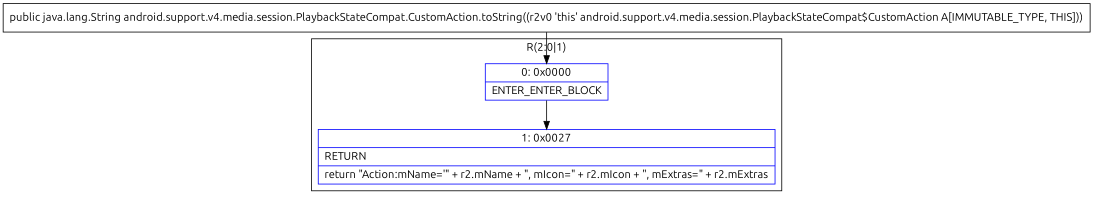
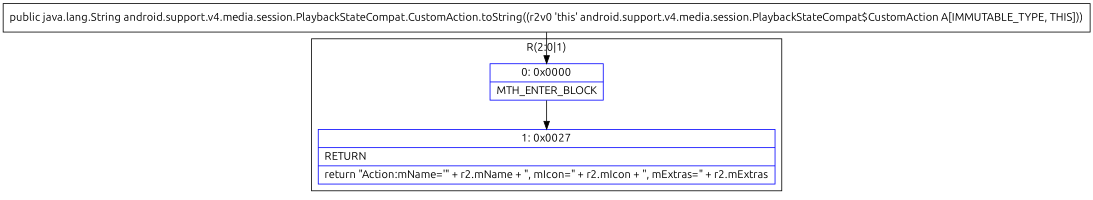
(547, 91) -> (547, 91)
